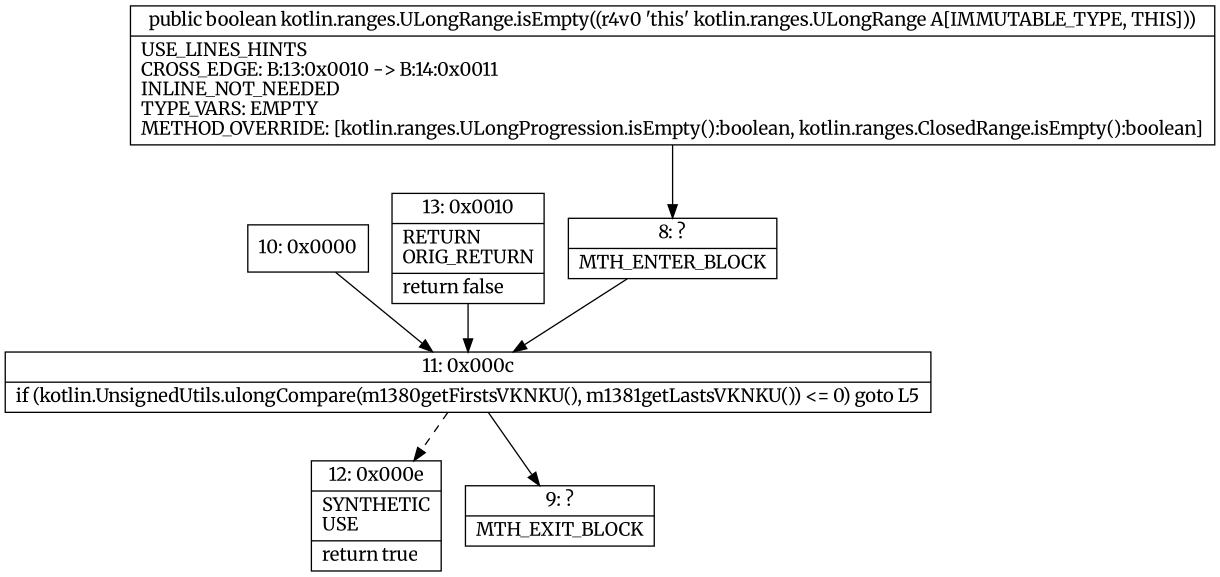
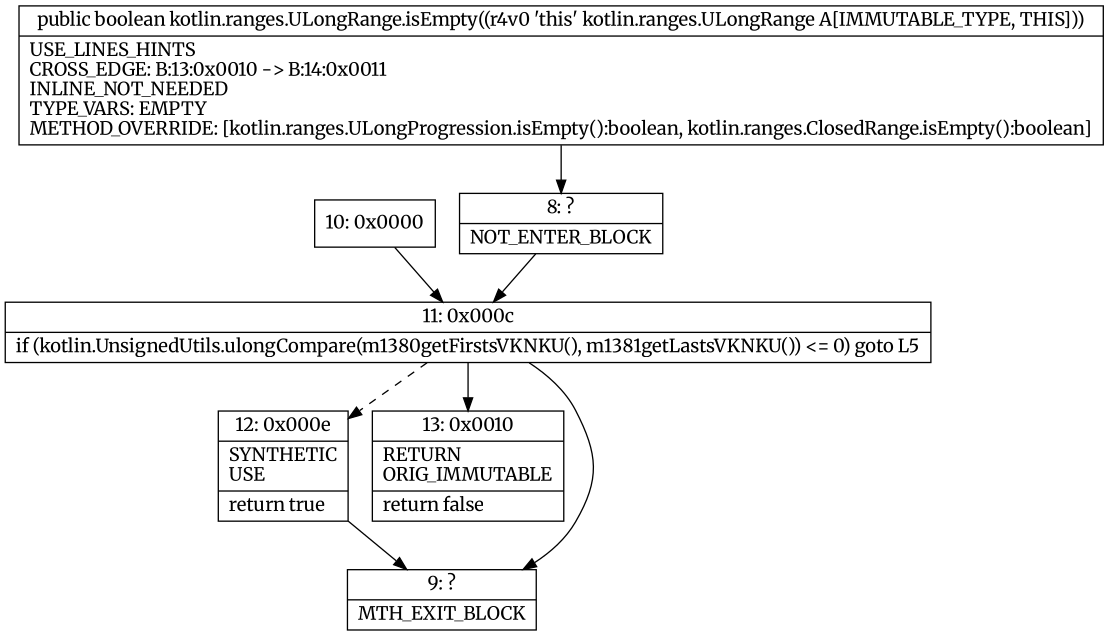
(468, 258) -> (468, 475)
(673, 263) -> (561, 238)
(468, 321) -> (468, 380)
none -> (372, 541)
